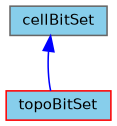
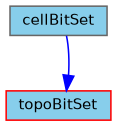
(48, 71) -> (69, 55)
